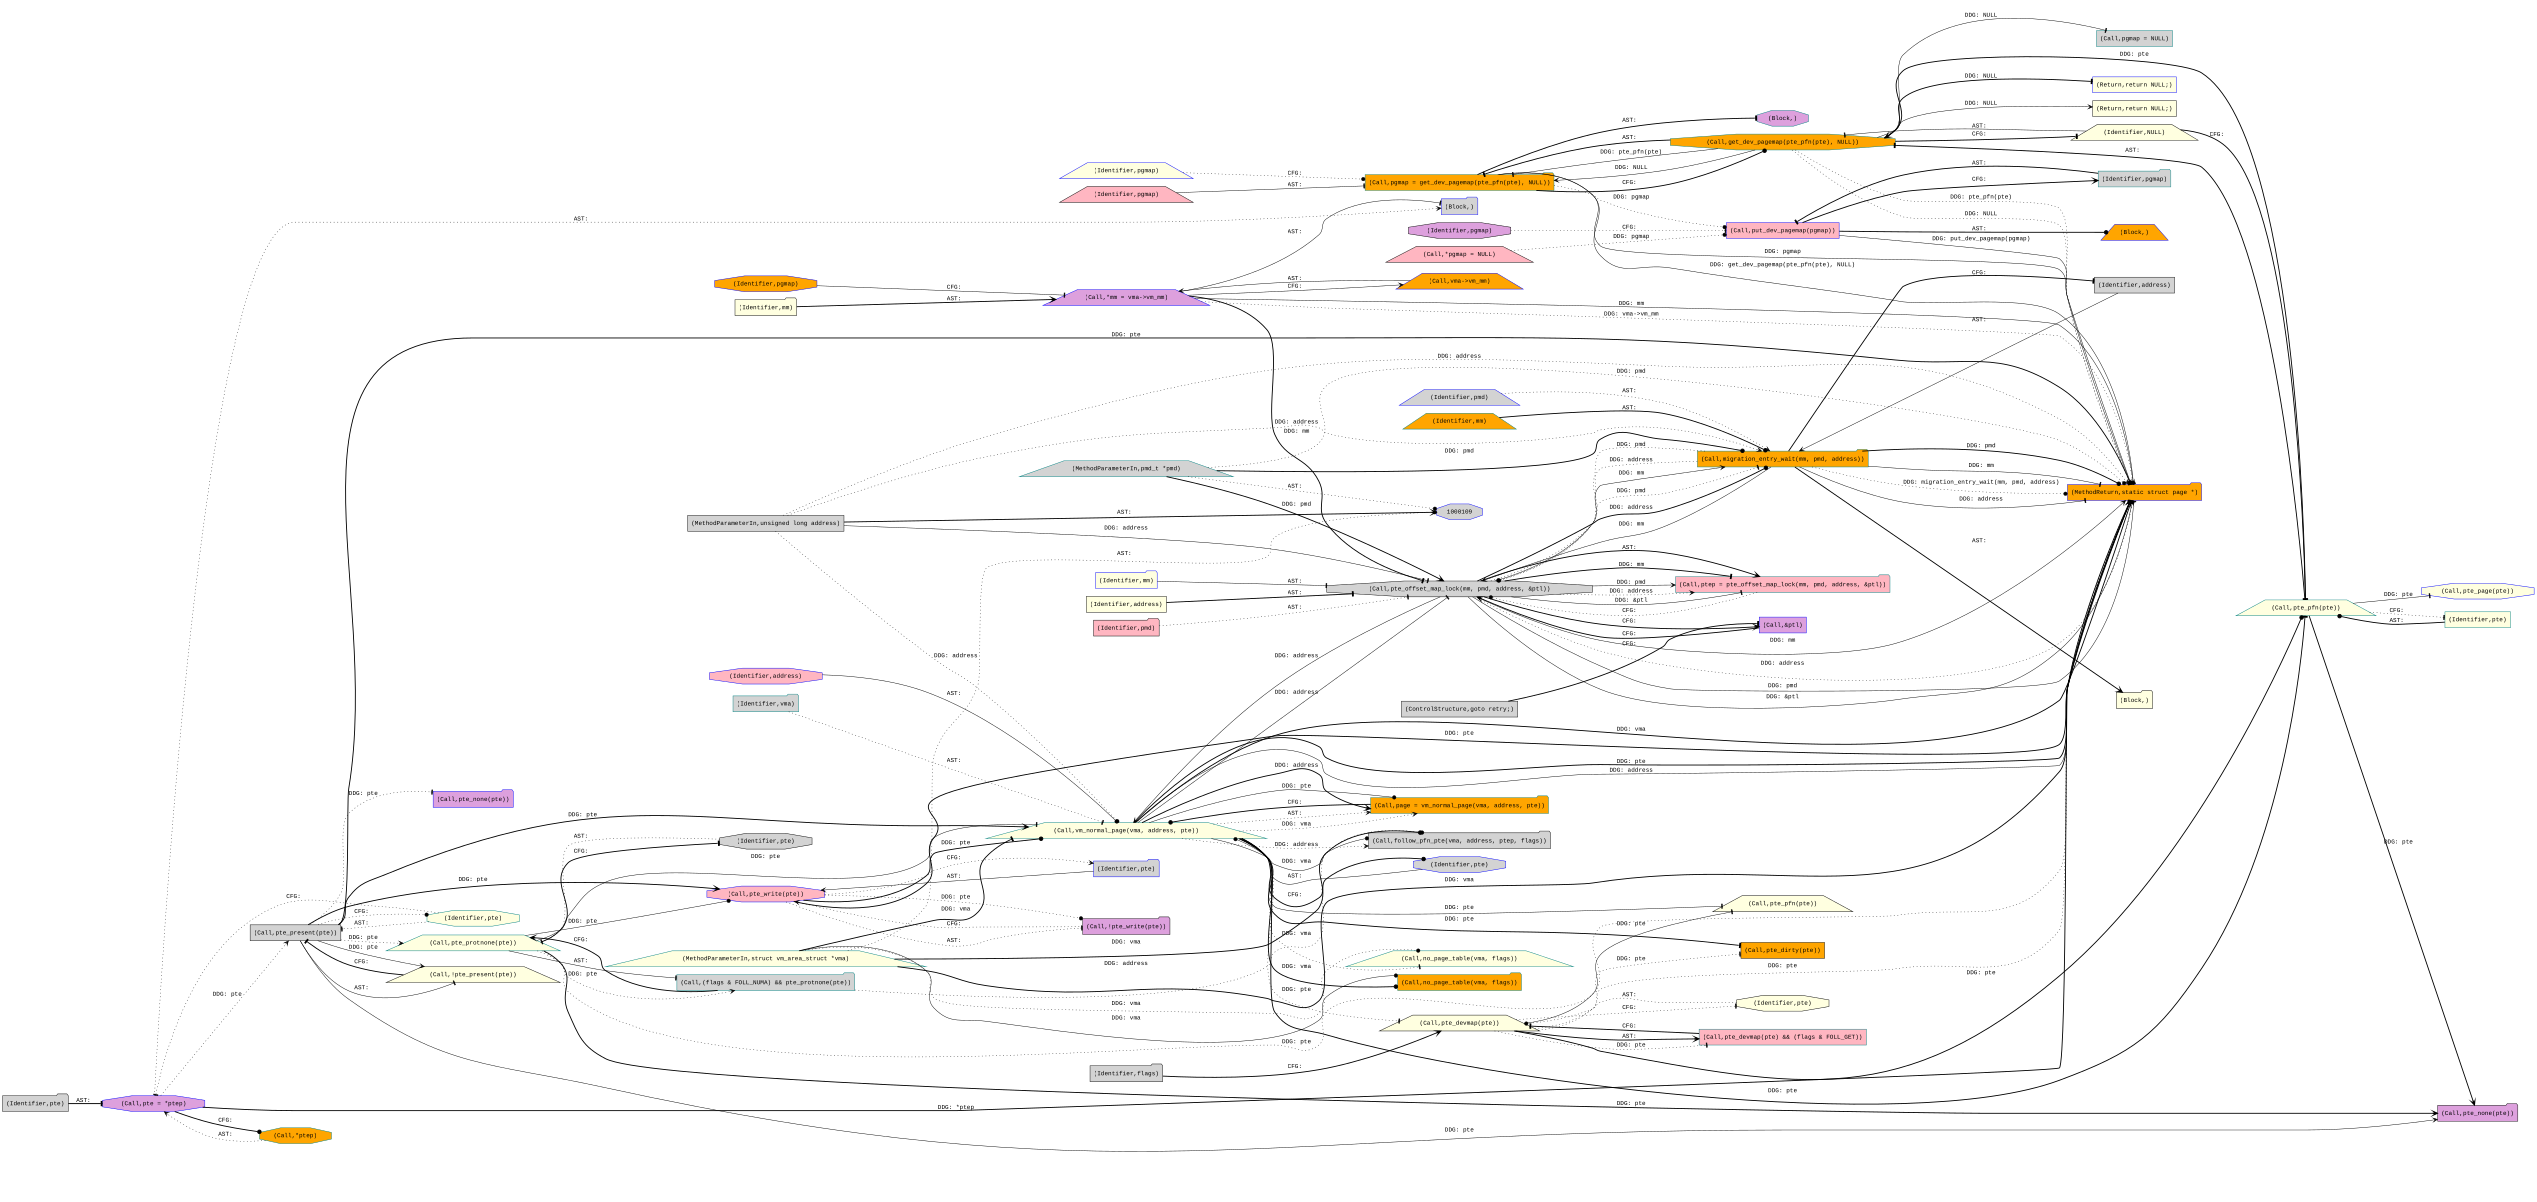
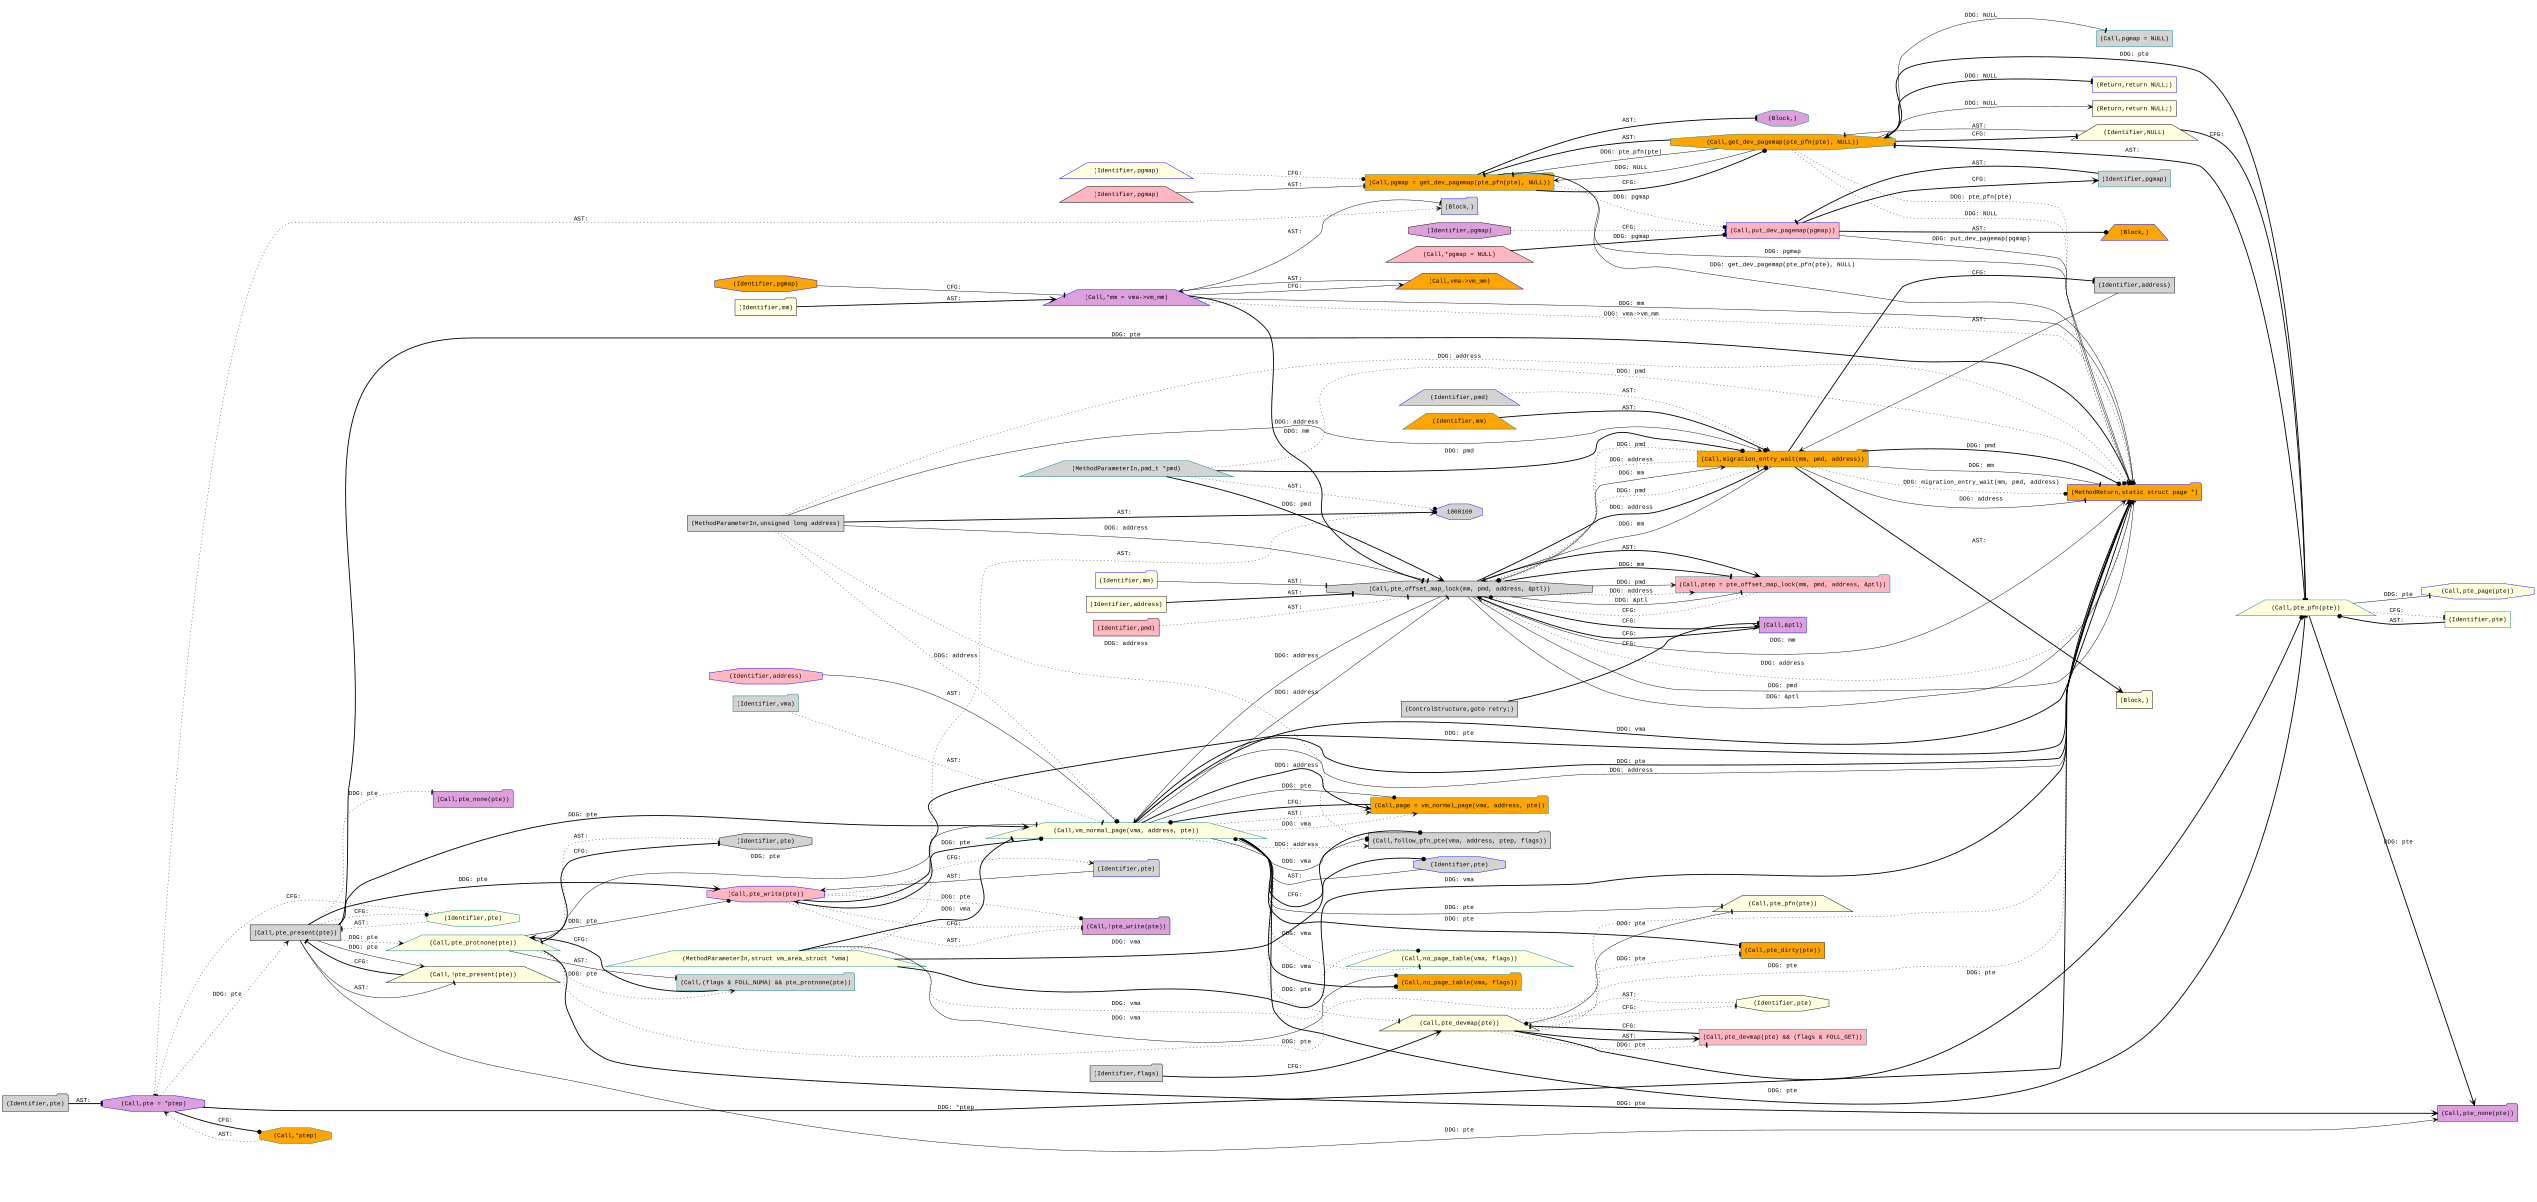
(1617, 243) -> (1617, 243)
(1246, 429) -> (1246, 429)
(1205, 986) -> (1096, 676)
